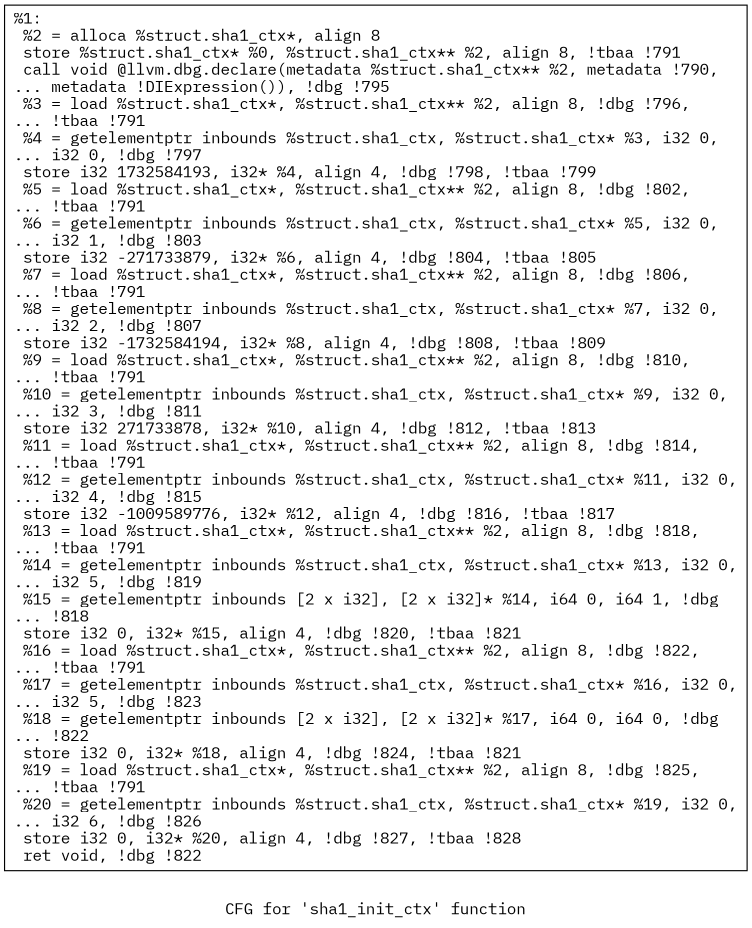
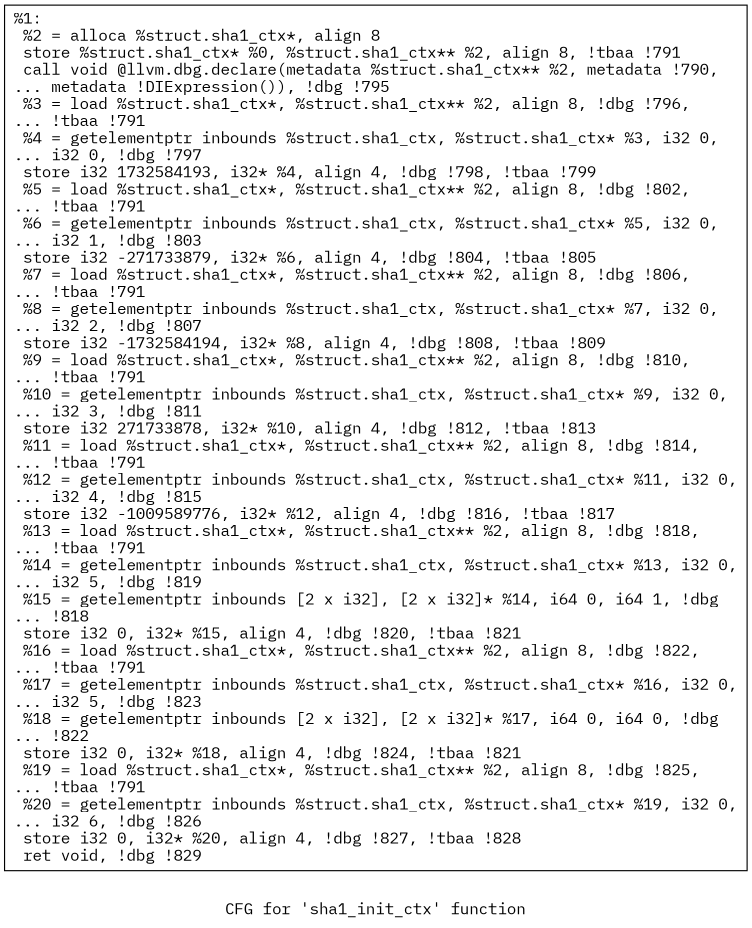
(108, 856) -> (108, 856)
